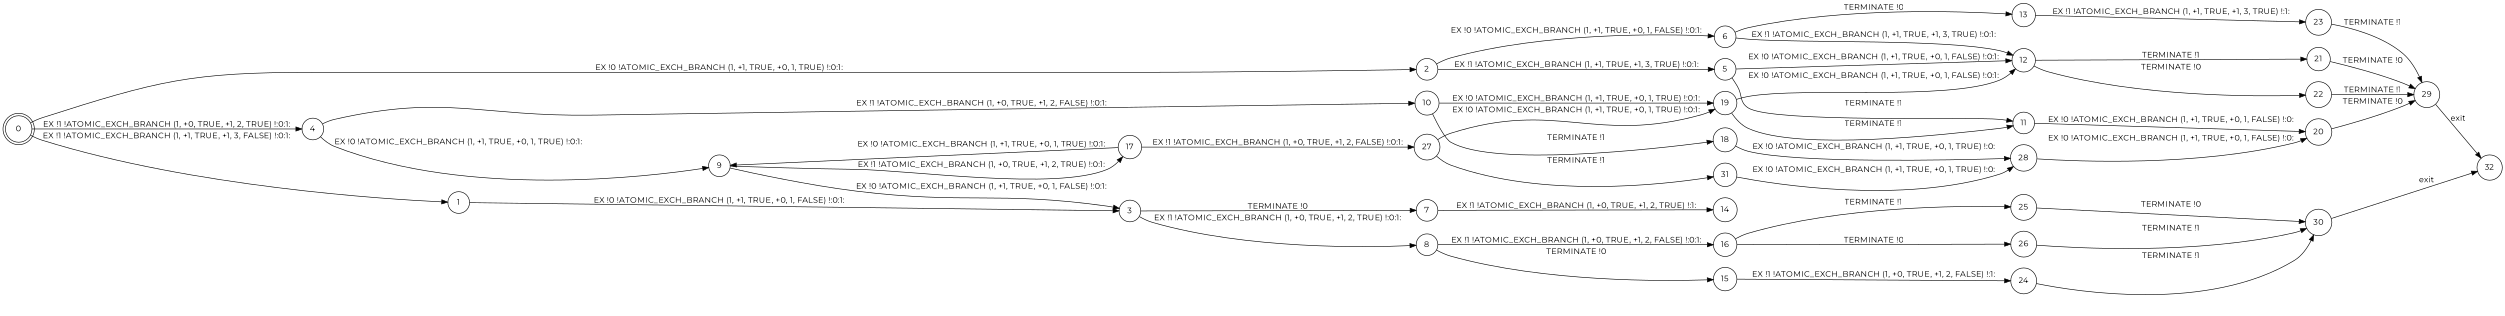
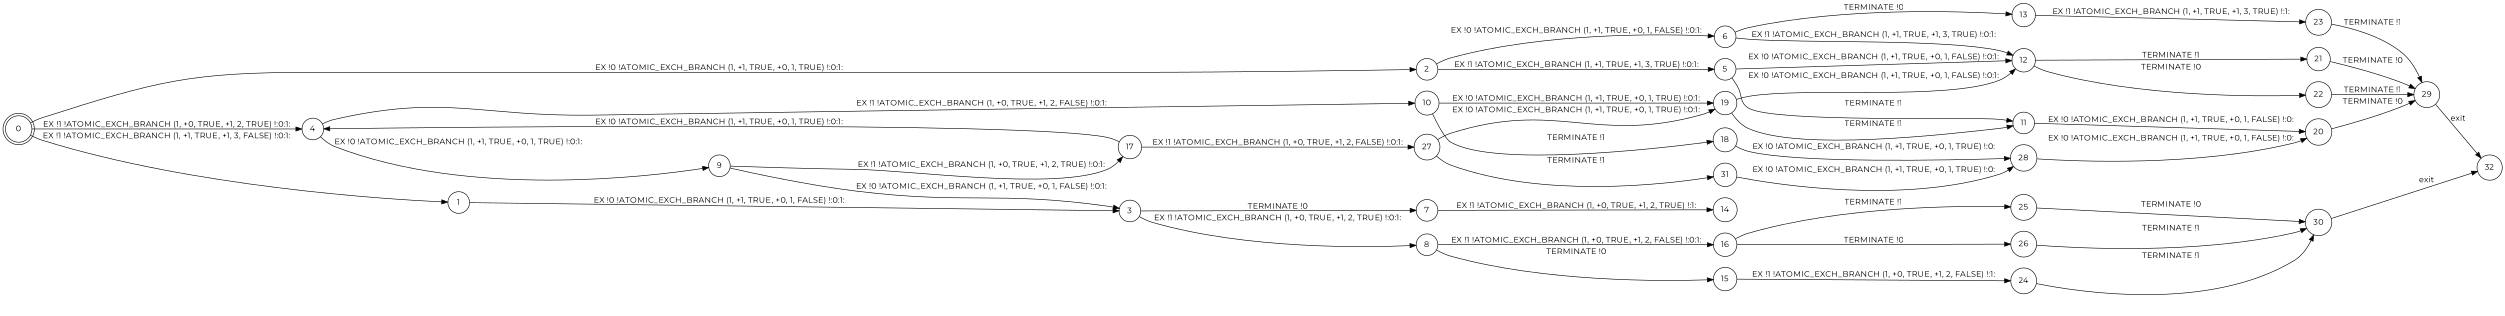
(927, 156) -> (725, 126)
